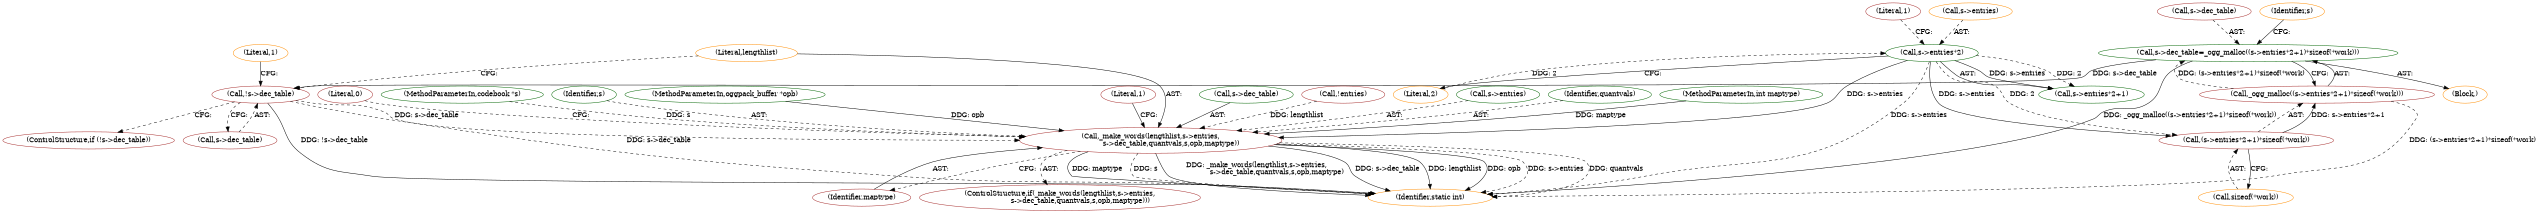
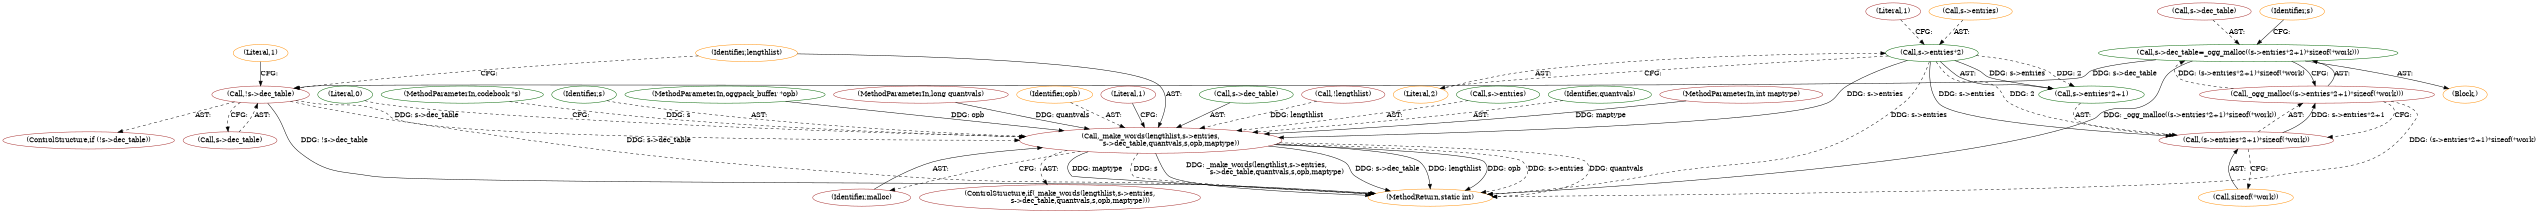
(747, 53) -> (747, 53)
(1666, 69) -> (1666, 69)
(1544, 74) -> (1544, 74)
(345, 95) -> (345, 95)
none -> (921, 95)
none -> (1055, 95)
(1343, 95) -> (1343, 95)
(1741, 95) -> (1741, 95)
(204, 115) -> (204, 115)
none -> (2375, 128)
none -> (2112, 129)
(2250, 167) -> (2250, 167)
(2229, 171) -> (2229, 171)
(862, 198) -> (862, 198)
(1430, 198) -> (1430, 198)
